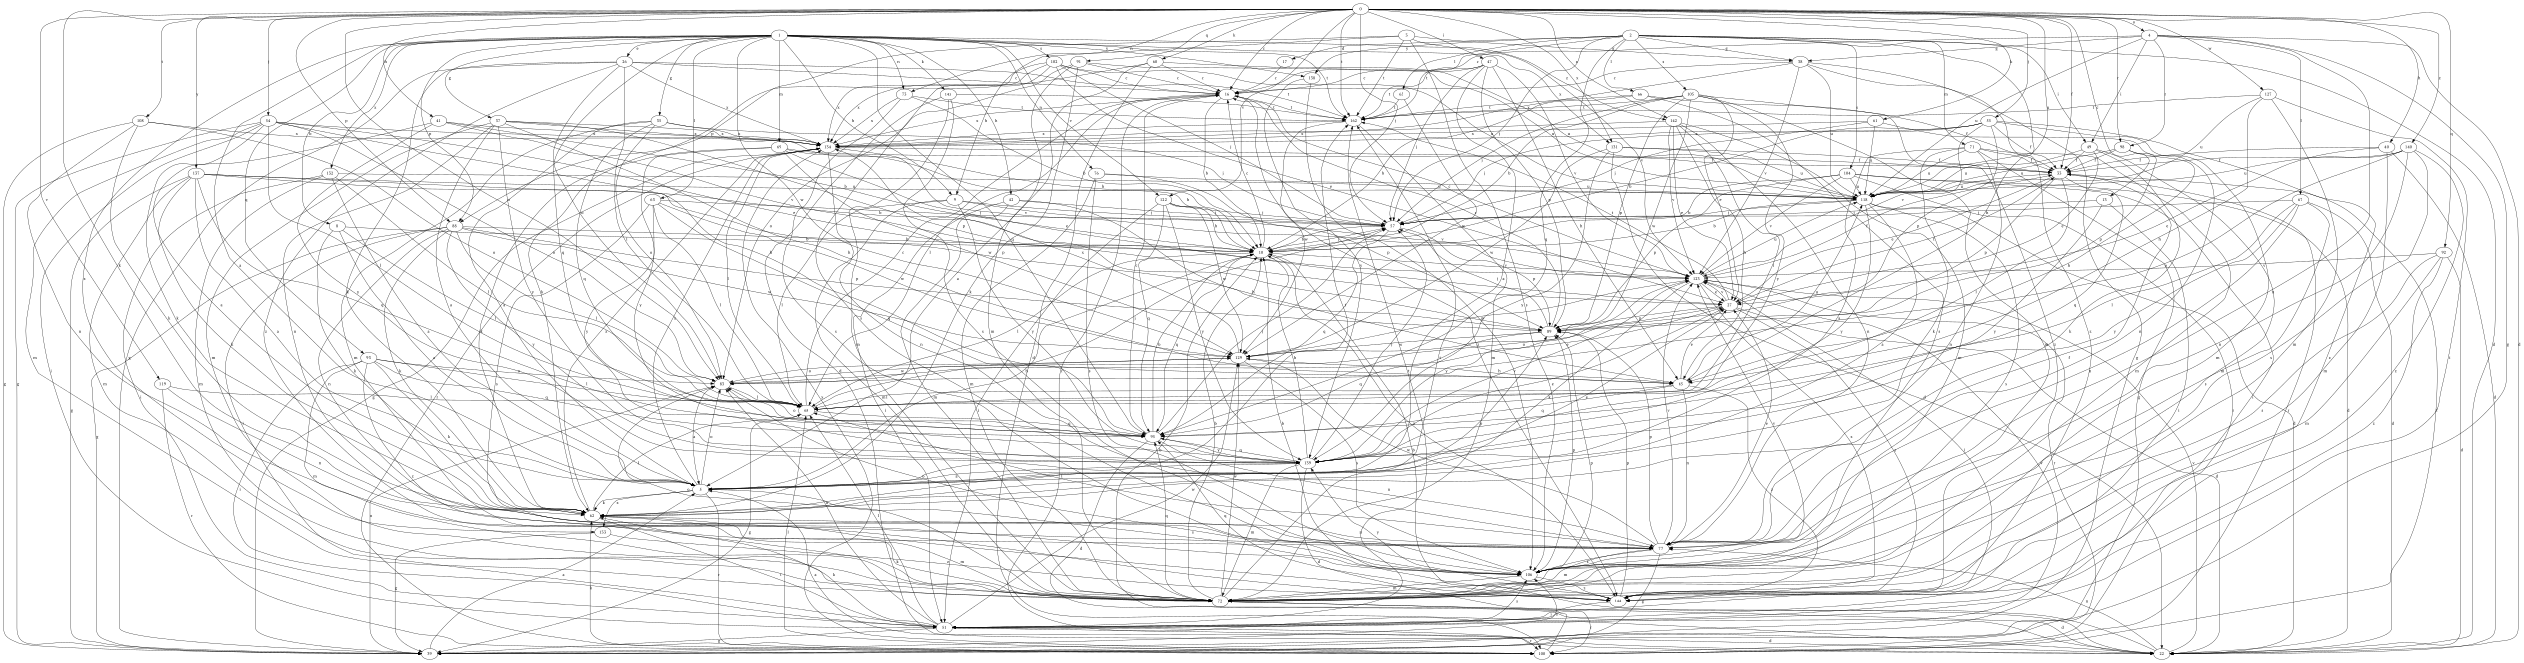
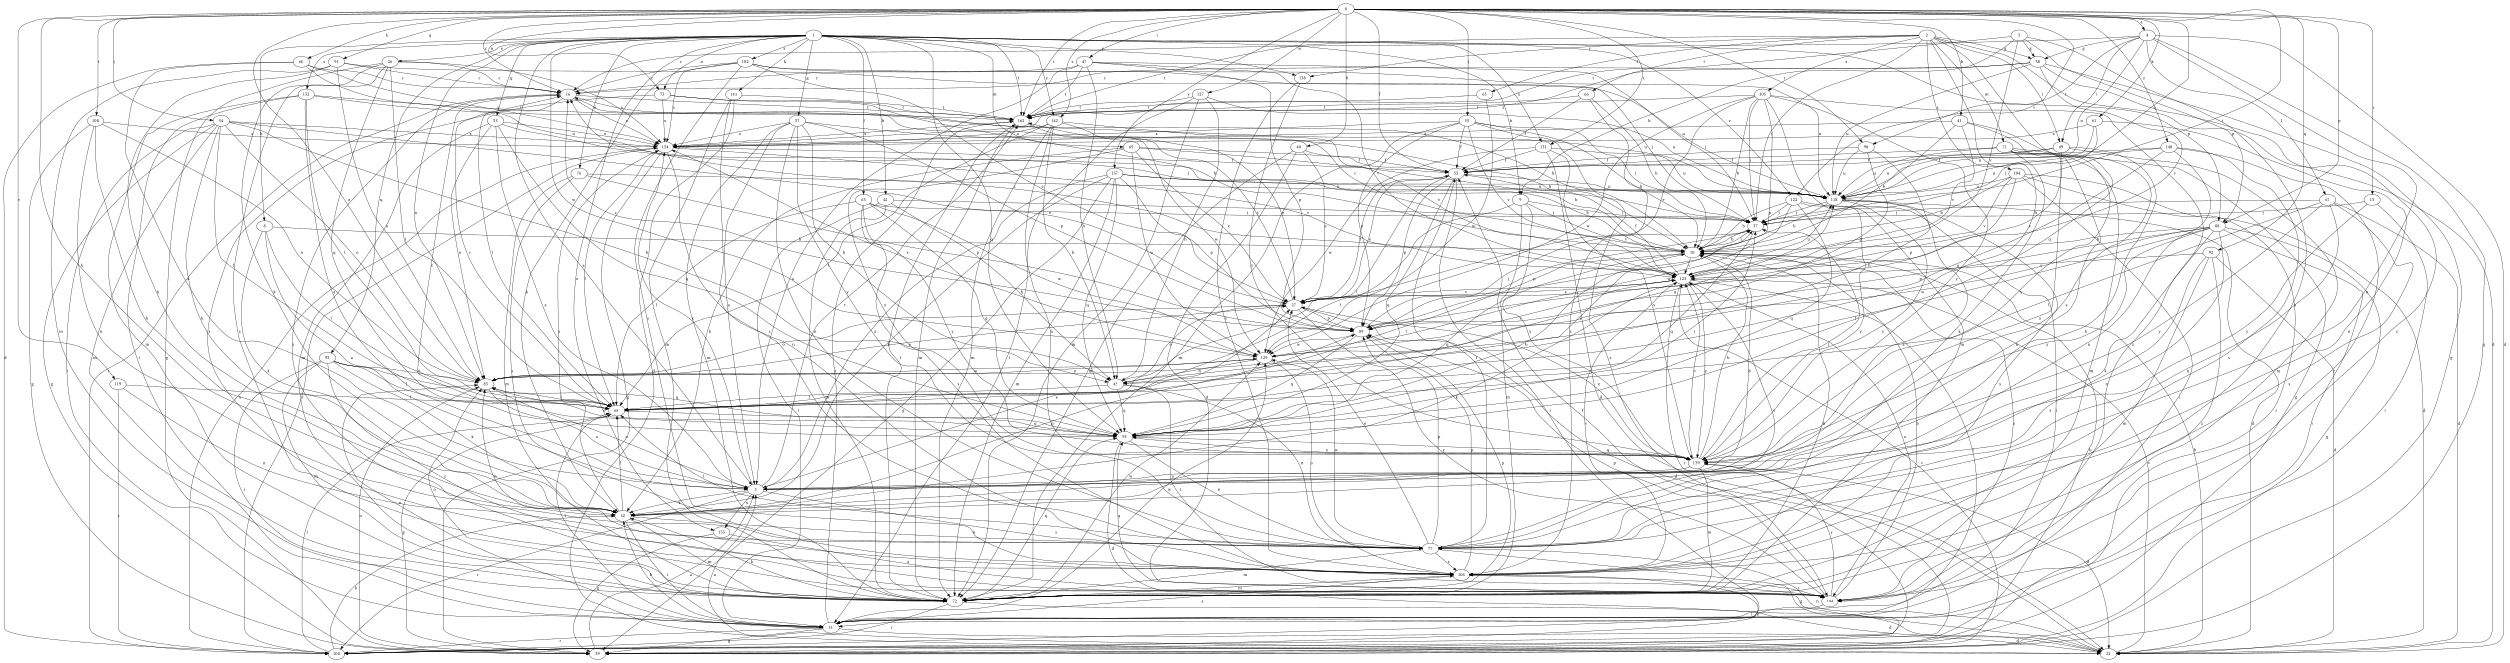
(1285, 62) -> none
(991, 71) -> (575, 112)
(1298, 616) -> (4, 398)
